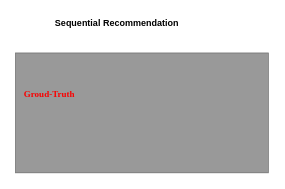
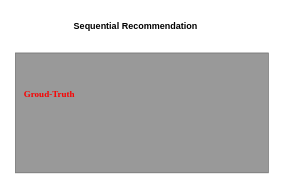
(117, 23) -> (135, 27)
